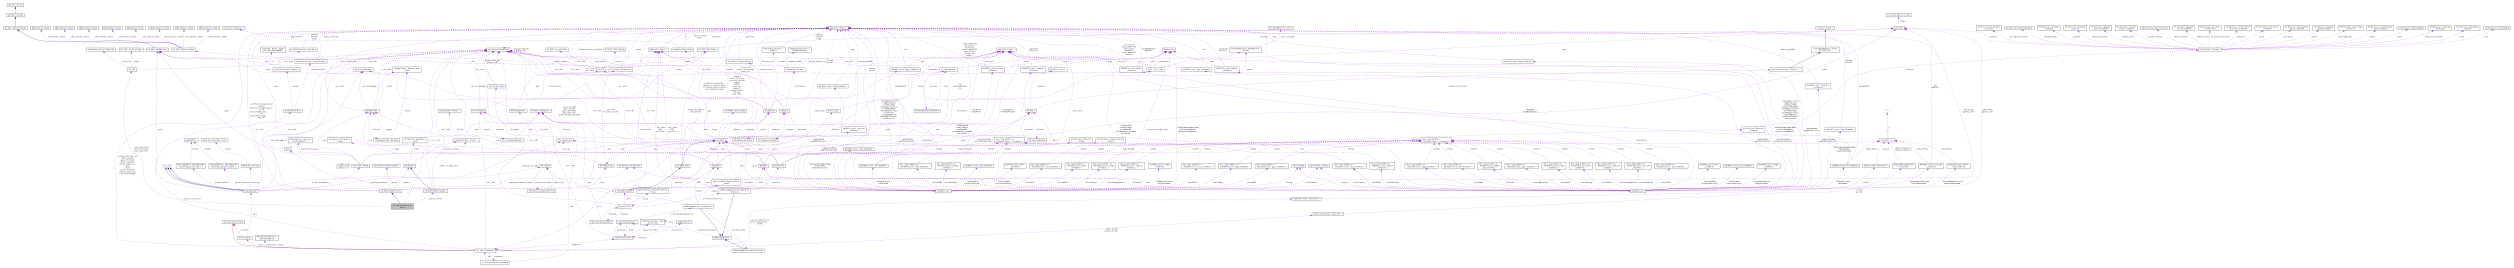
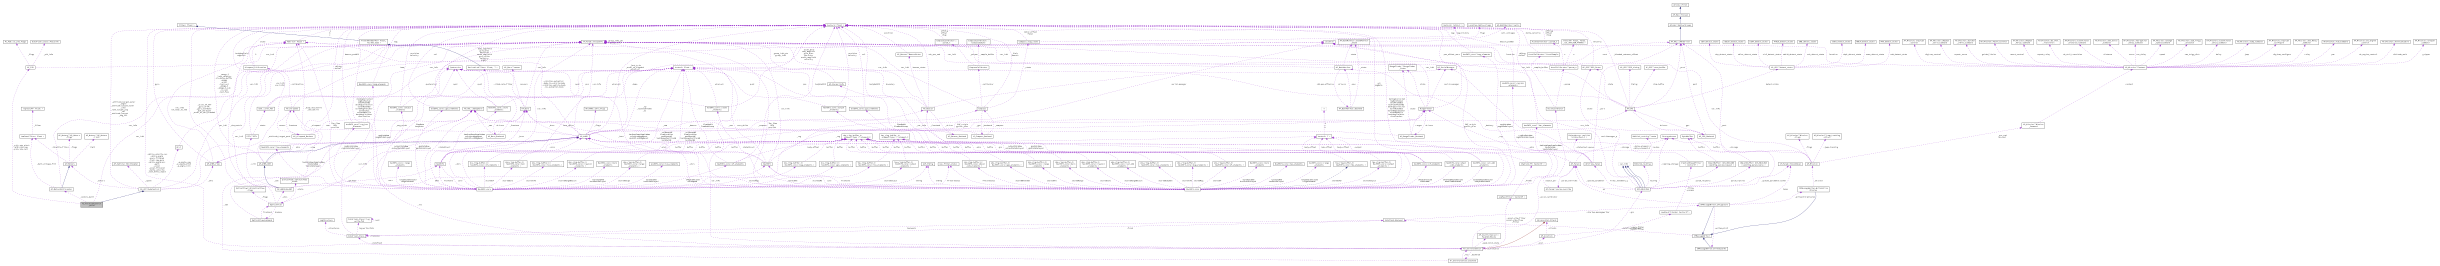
(547, 123) -> (1661, 129)
